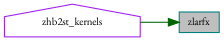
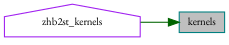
(199, 22) -> (202, 22)
